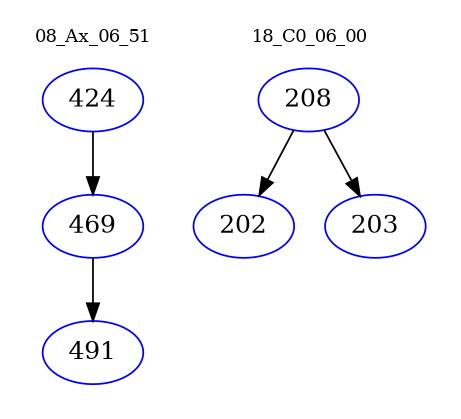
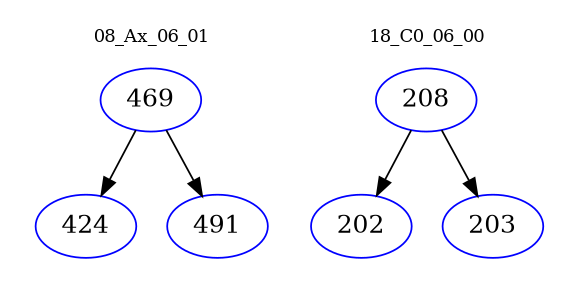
(93, 38) -> (152, 38)
(93, 155) -> (123, 155)
